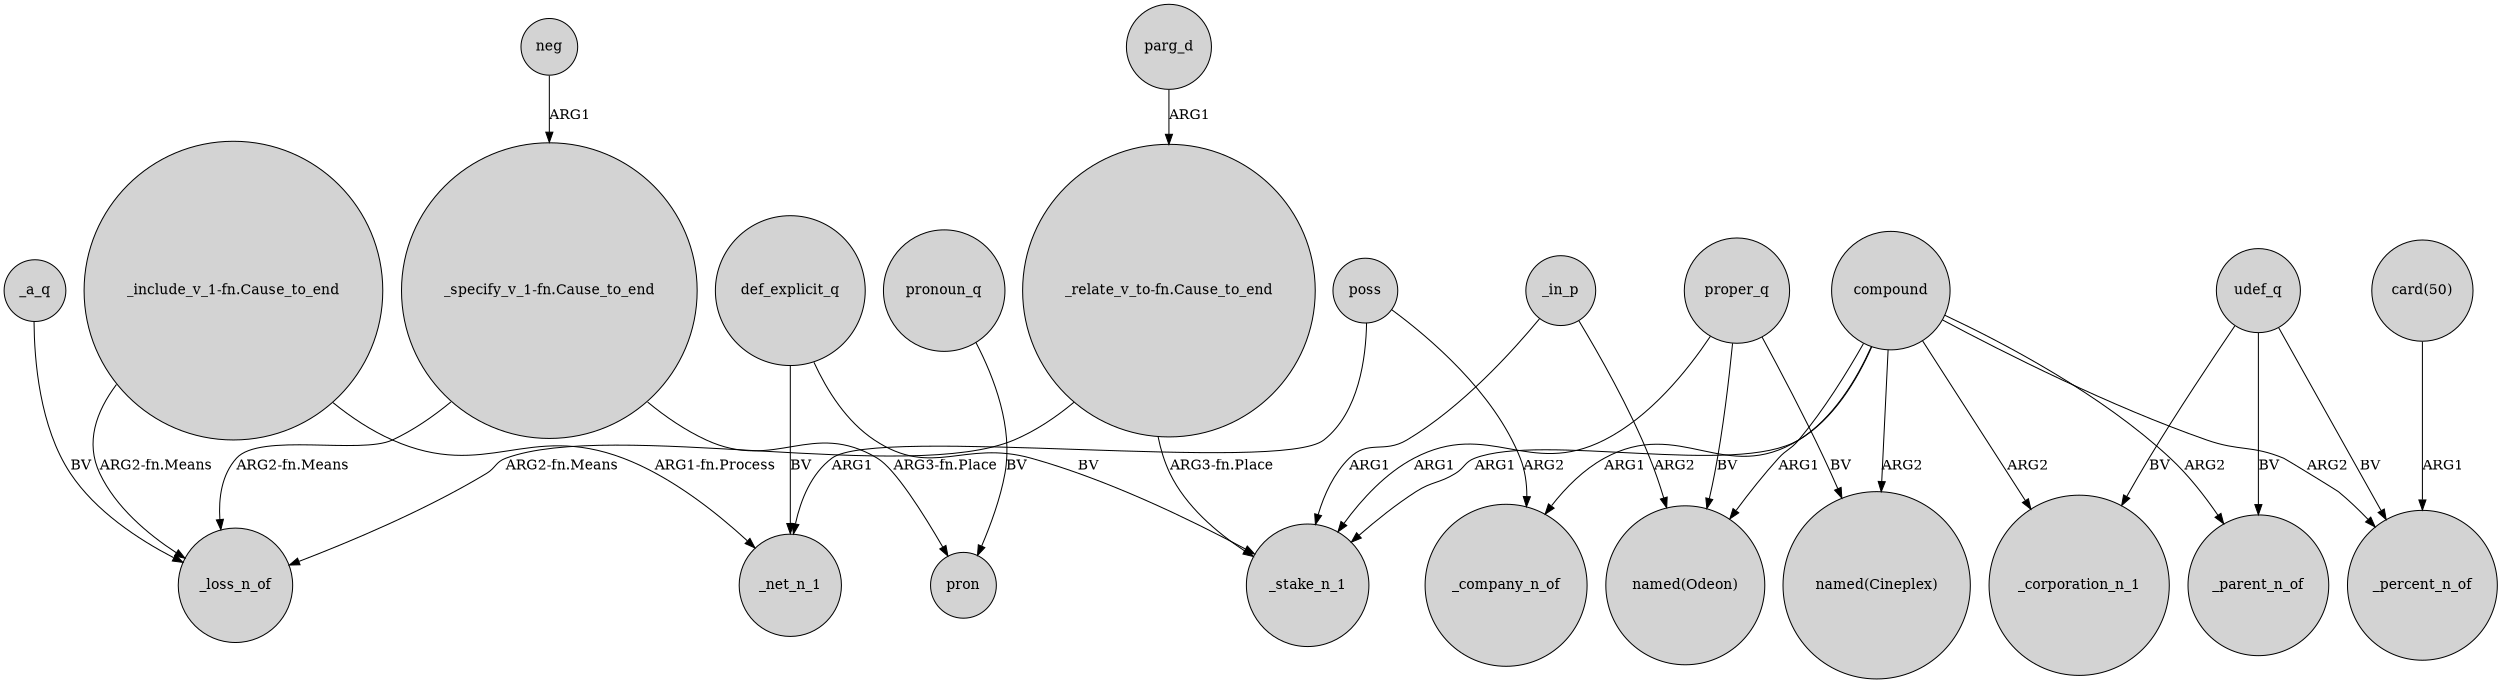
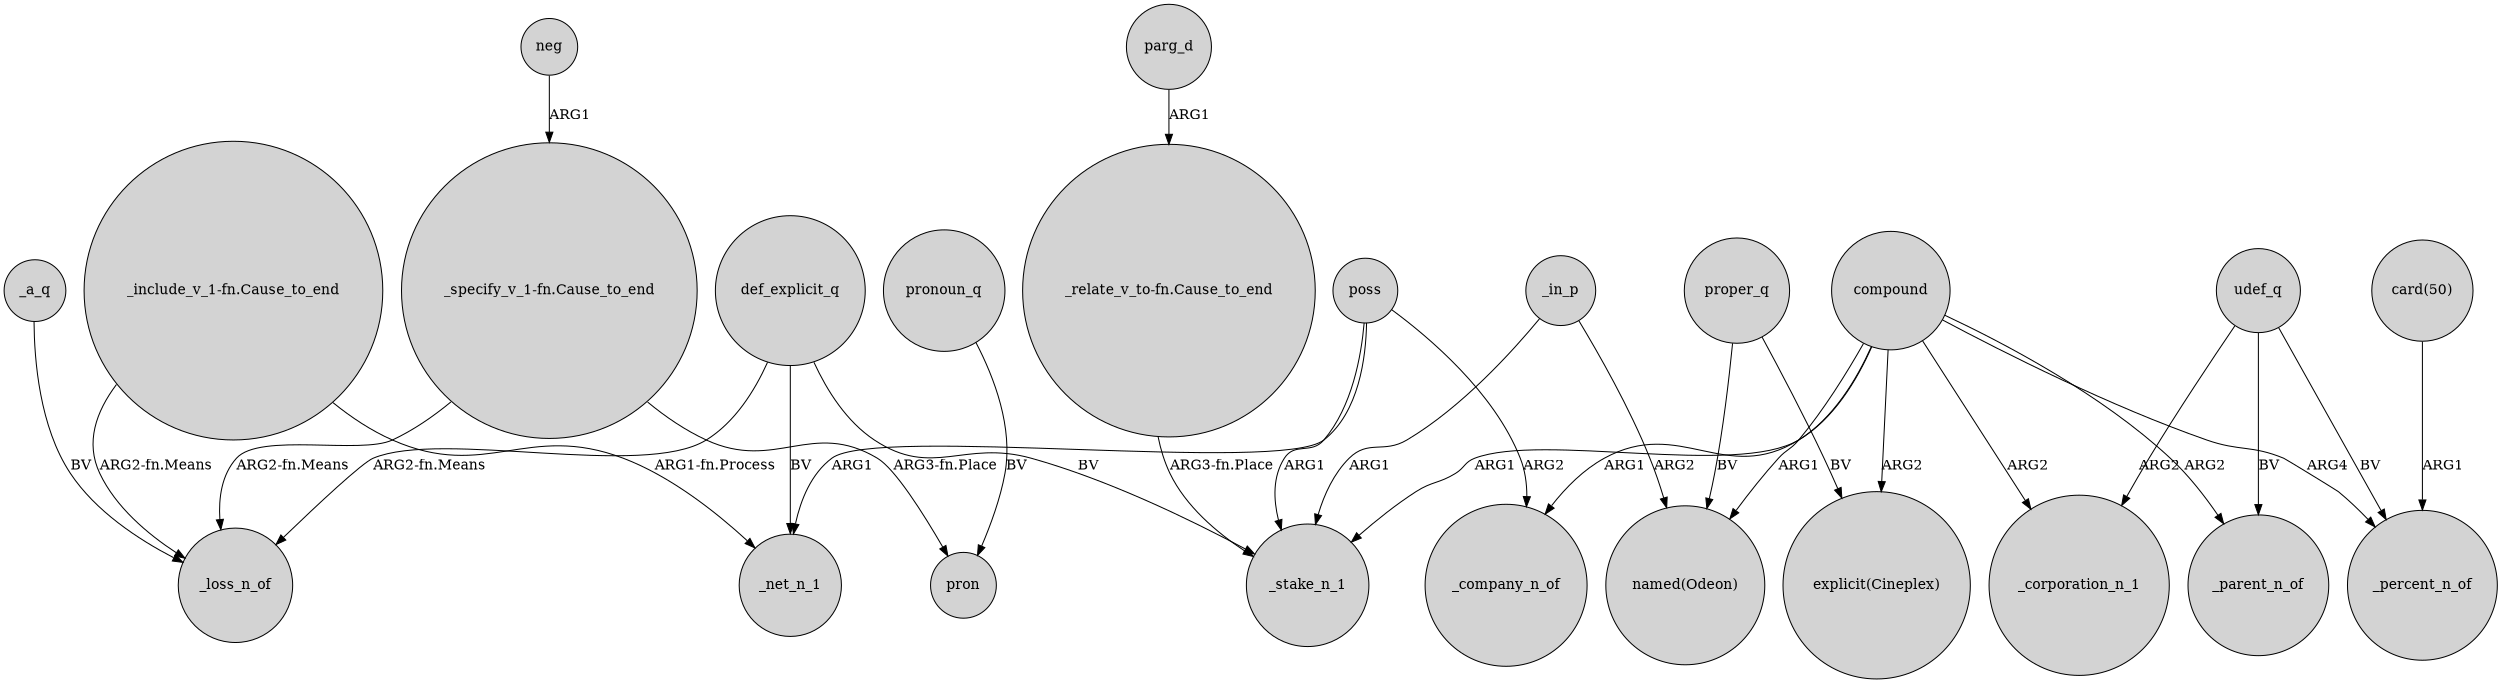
(1492, 446) -> (1285, 458)
(680, 447) -> (544, 453)
(2160, 466) -> (2160, 466)
(2328, 466) -> (2328, 466)
(1877, 585) -> (1877, 585)
